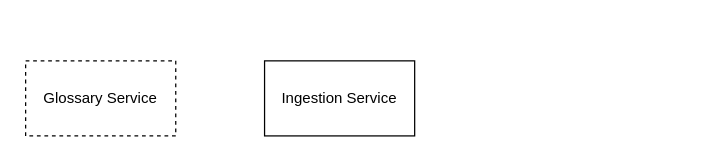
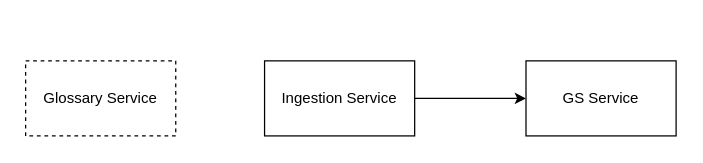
none -> (466, 98)
none -> (601, 98)
